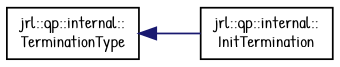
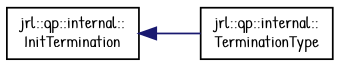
(179, 33) -> (179, 33)
